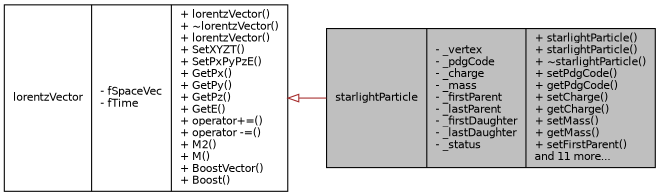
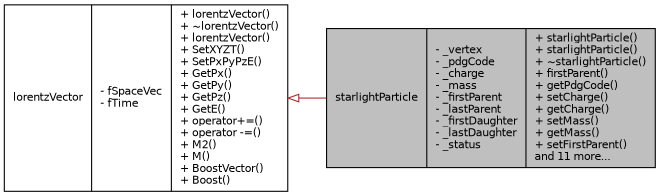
(576, 74) -> (572, 74)
